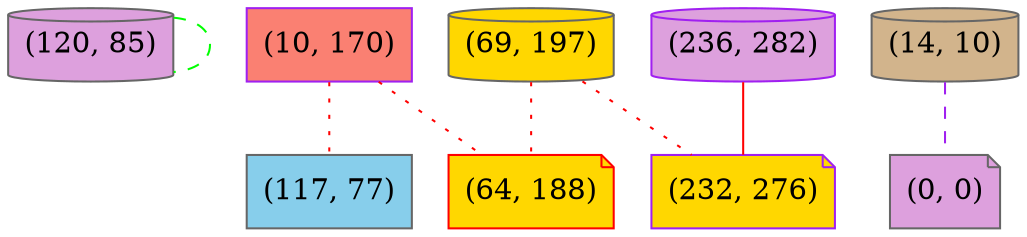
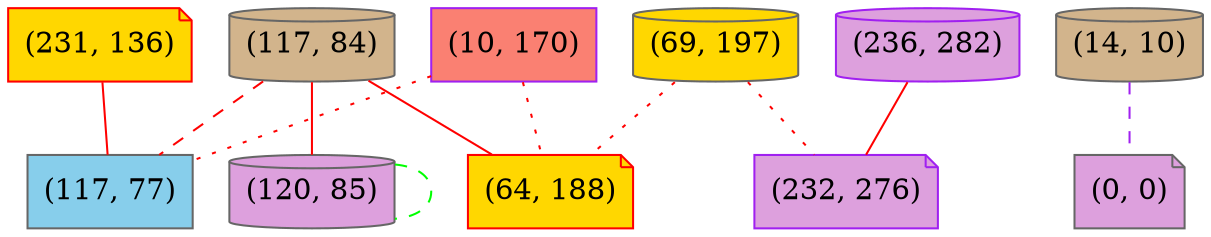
none -> (100, 45)
none -> (312, 45)
(743, 192) -> (846, 192)
